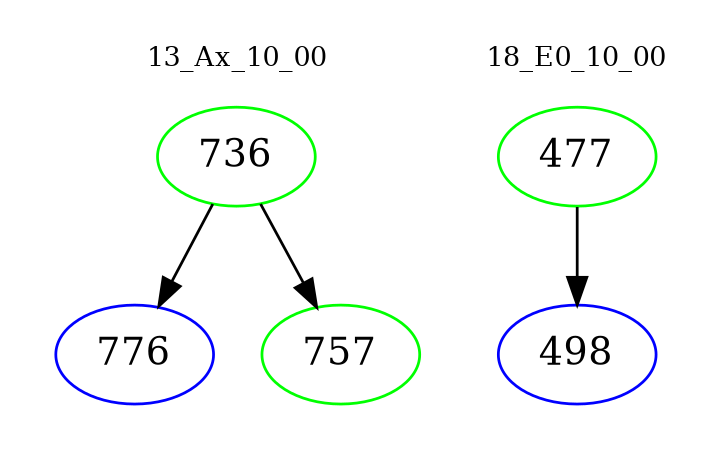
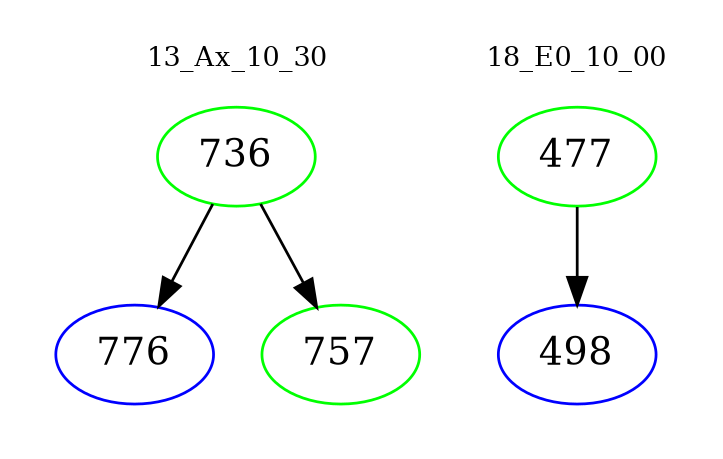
(238, 59) -> (238, 59)
